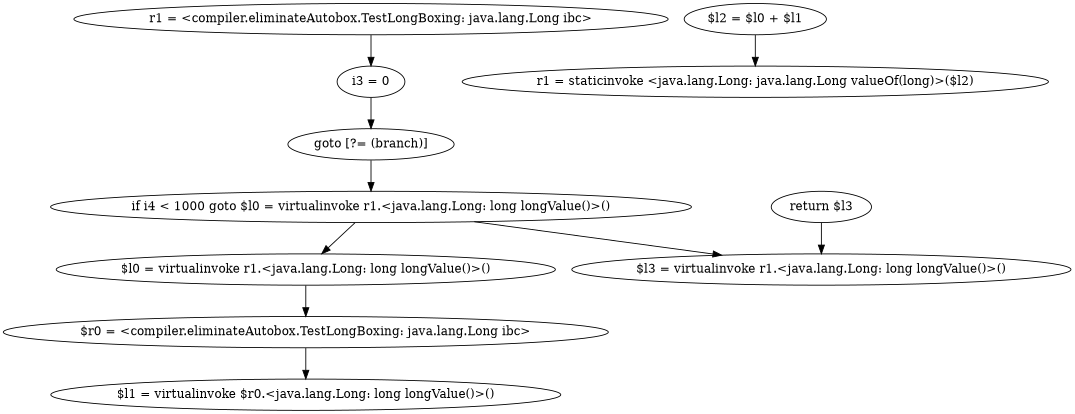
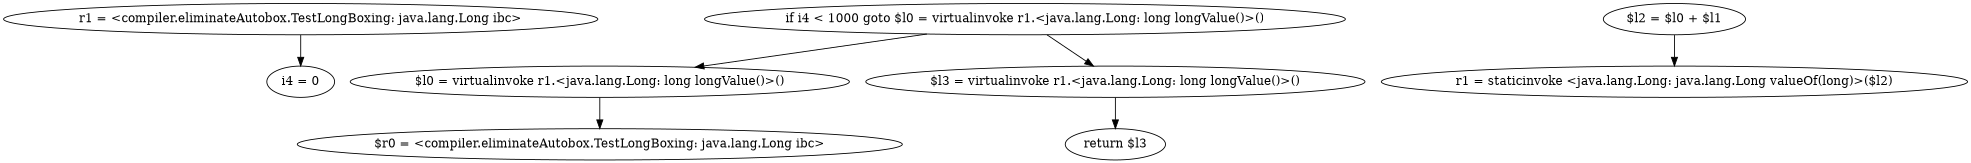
(371, 82) -> (301, 82)
(371, 144) -> none
(821, 234) -> (1115, 109)
(306, 395) -> none
